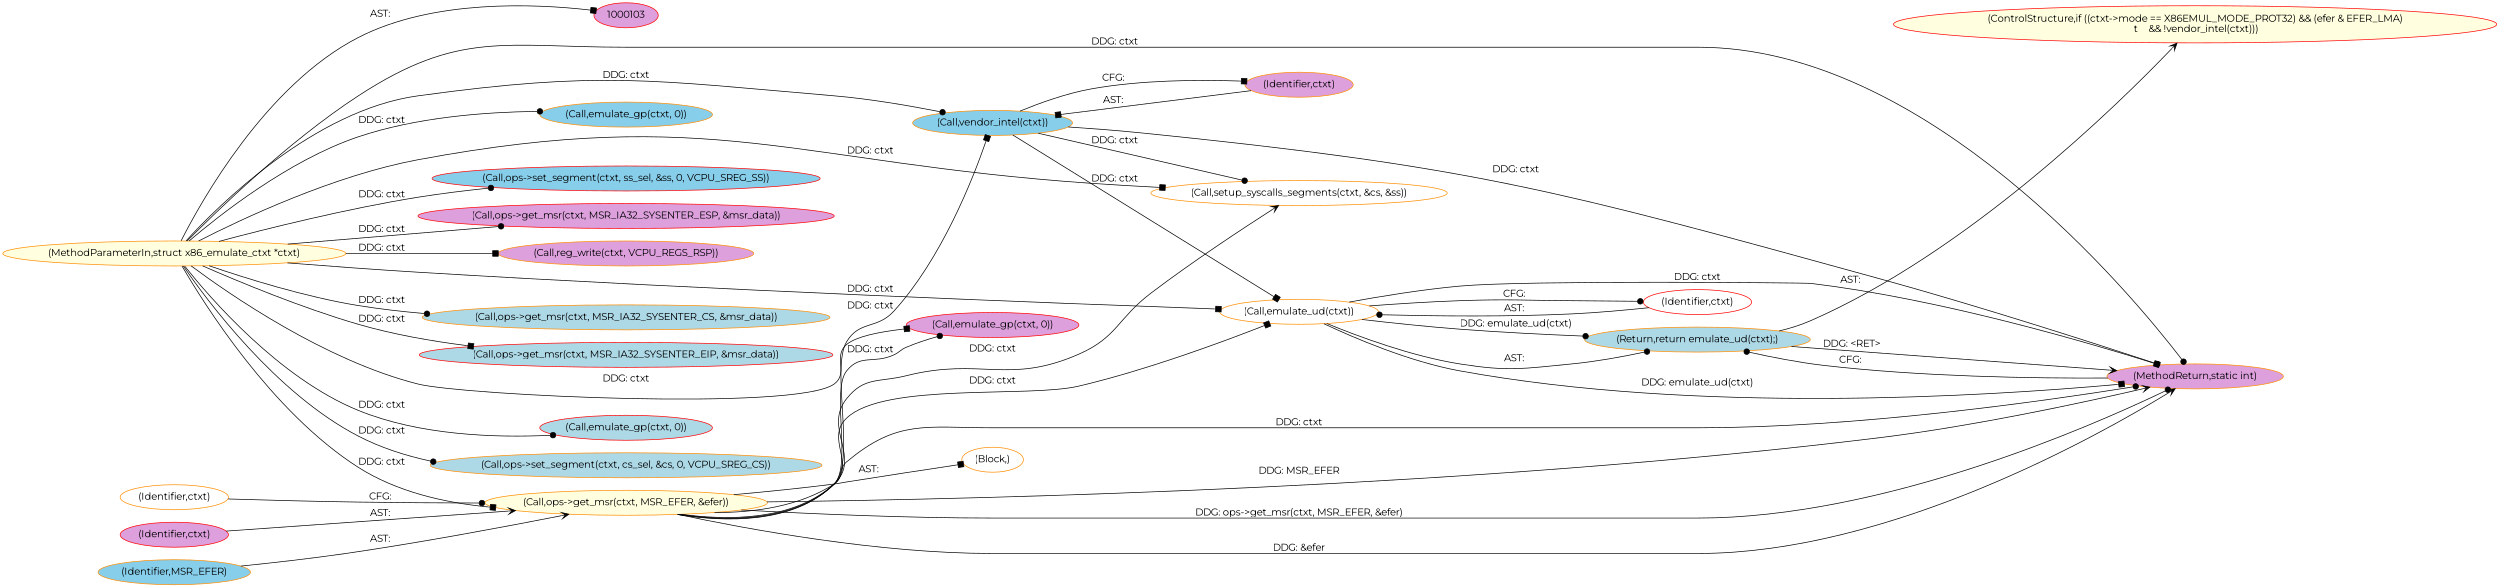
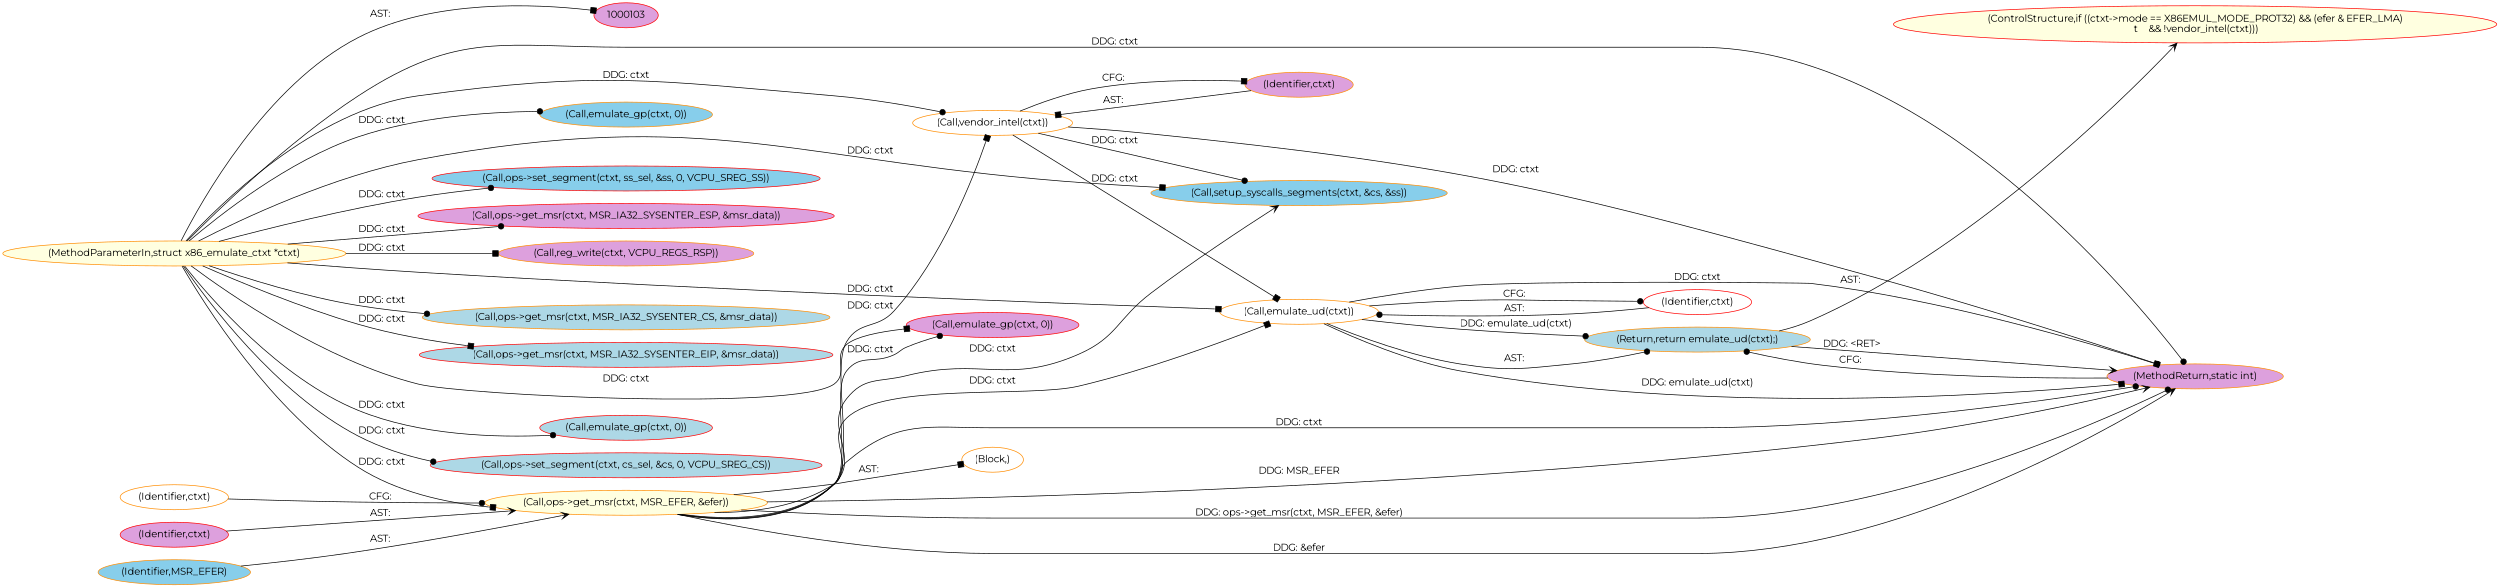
(993, 123) -> (993, 123)
(1299, 193) -> (1299, 193)
(626, 465) -> (626, 465)
